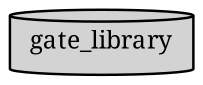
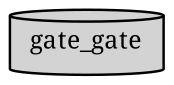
(102, 42) -> (87, 42)
